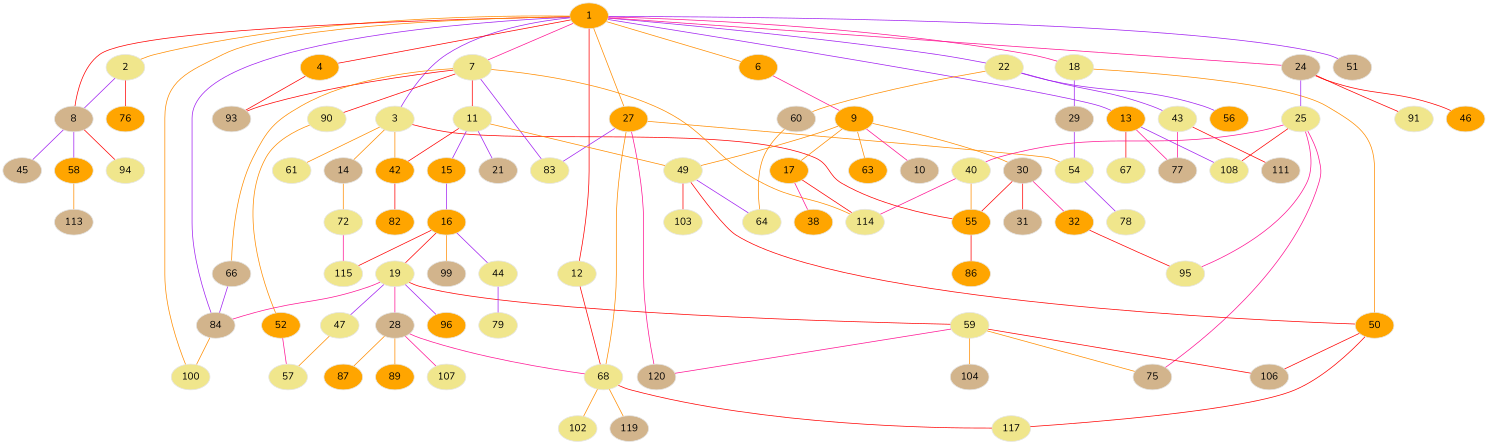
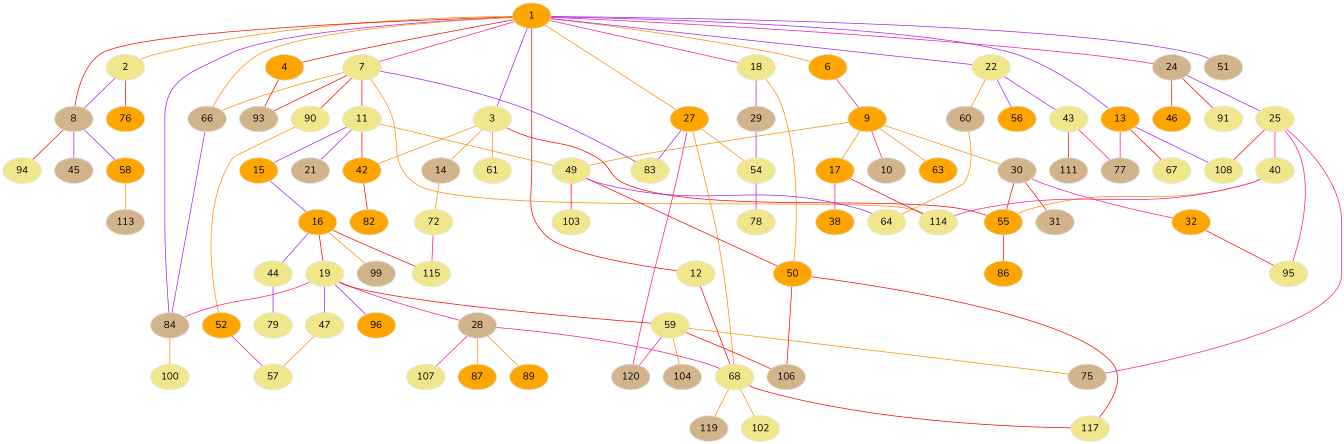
(227, 53) -> (301, 41)
